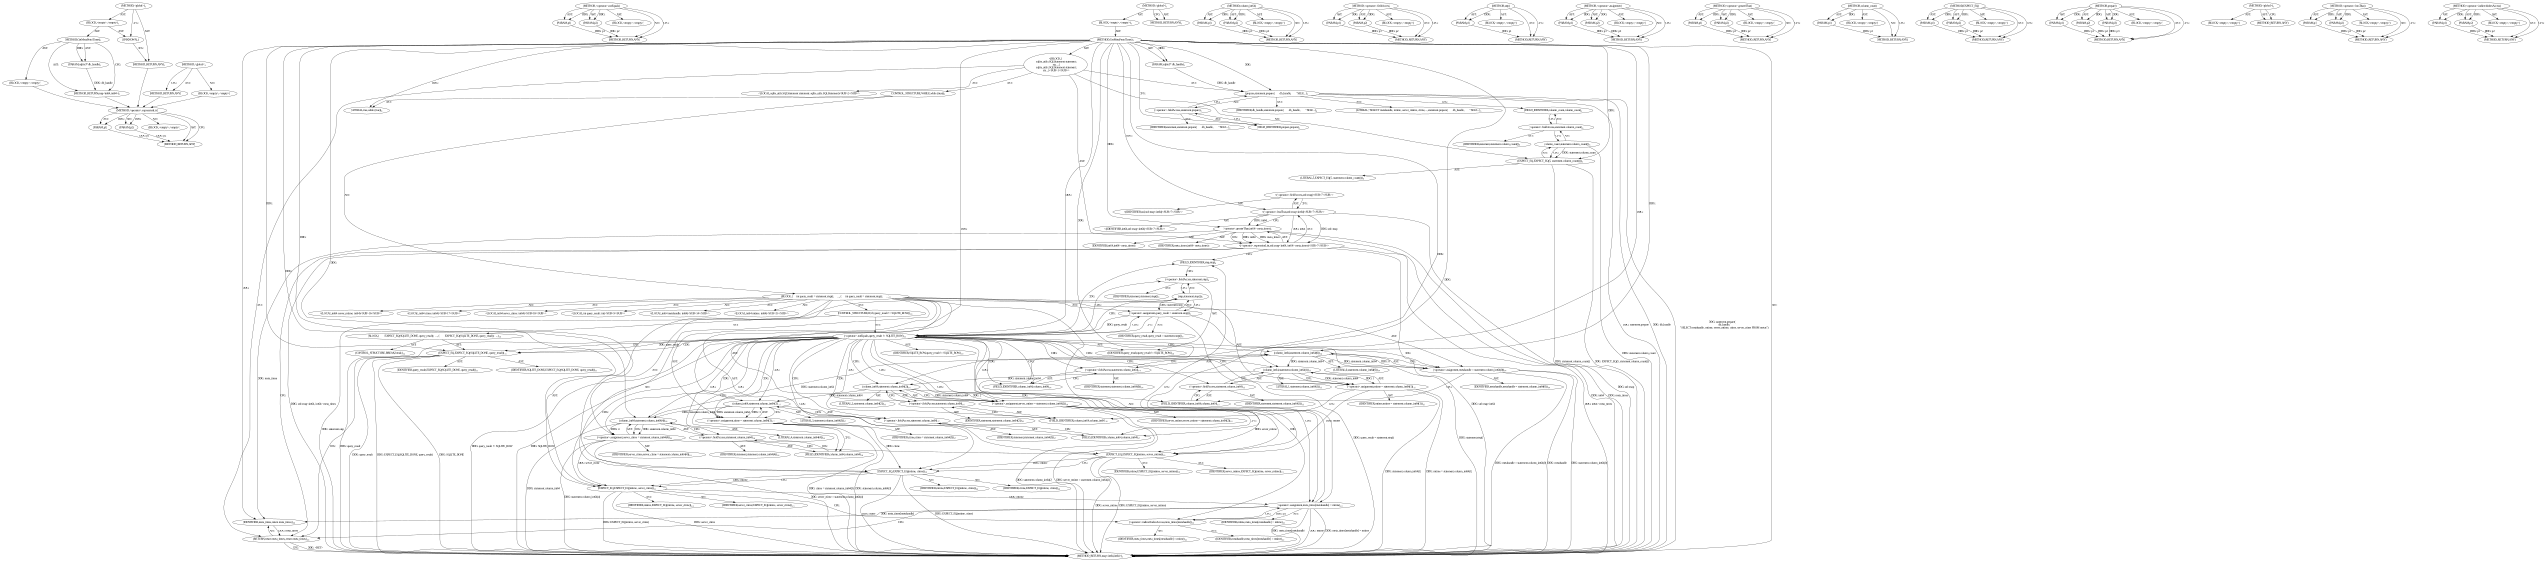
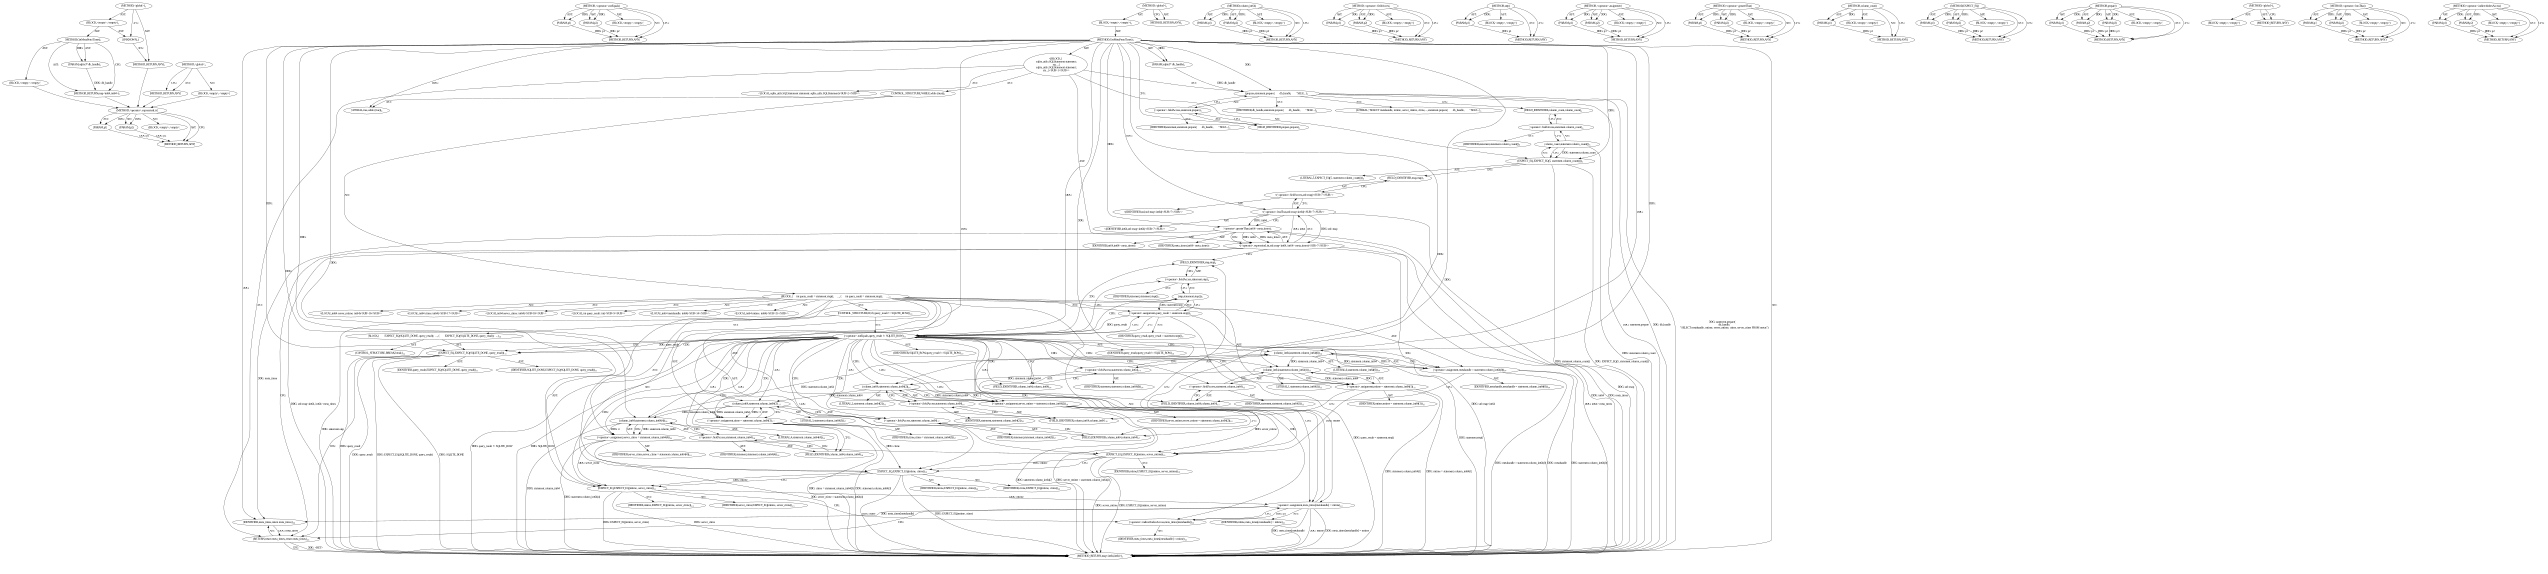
none -> (1406, 178)
(1206, 328) -> (1194, 272)
(1247, 472) -> none
(1250, 539) -> none
